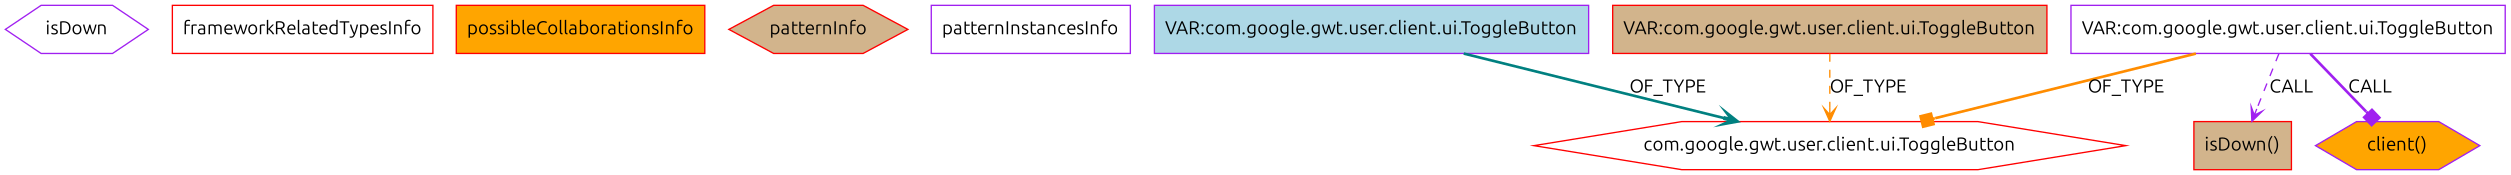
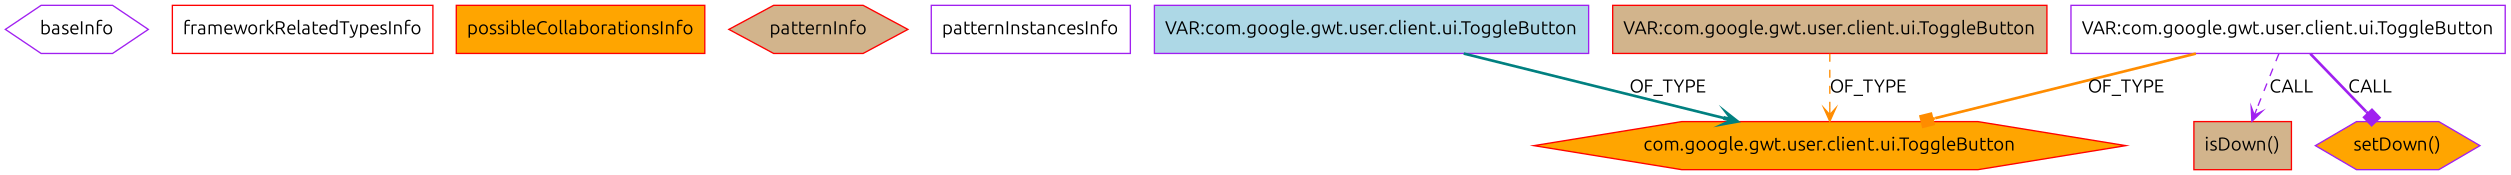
(77, 29) -> (77, 29)
(1830, 146) -> (1830, 146)
(2398, 146) -> (2398, 146)
